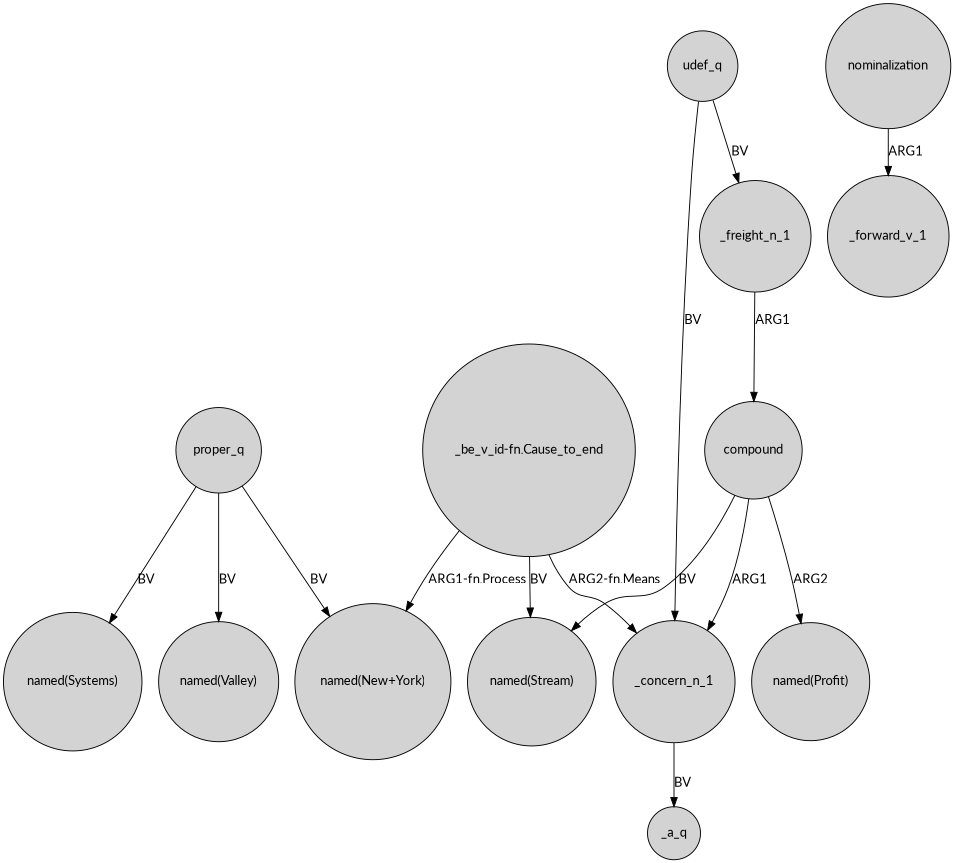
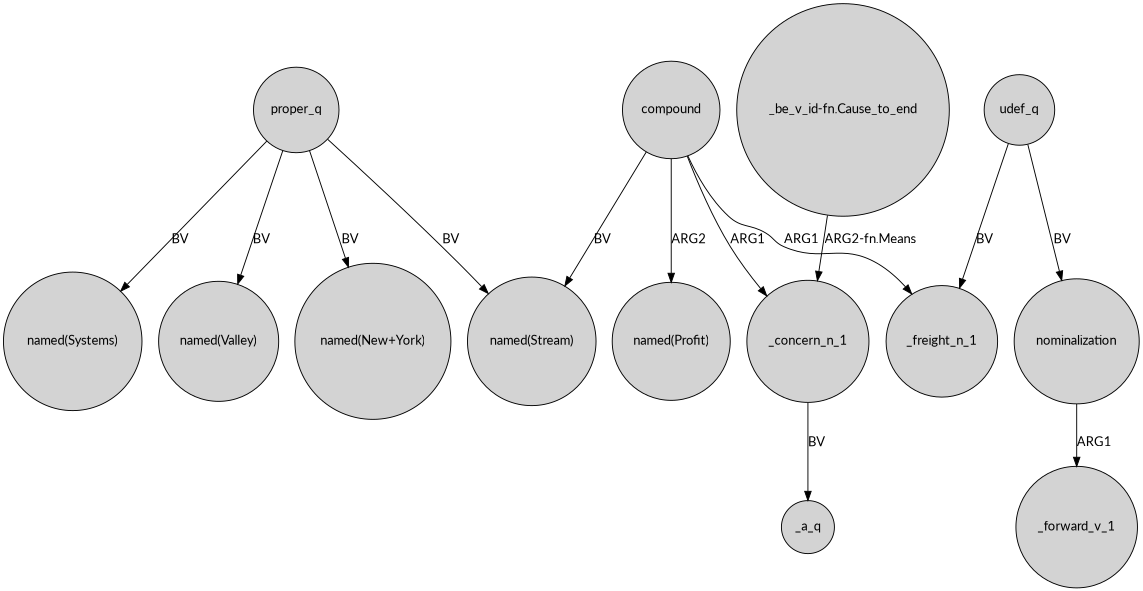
(754, 342) -> (782, 246)
(682, 356) -> (1044, 208)
(433, 566) -> none
(530, 582) -> (406, 212)
